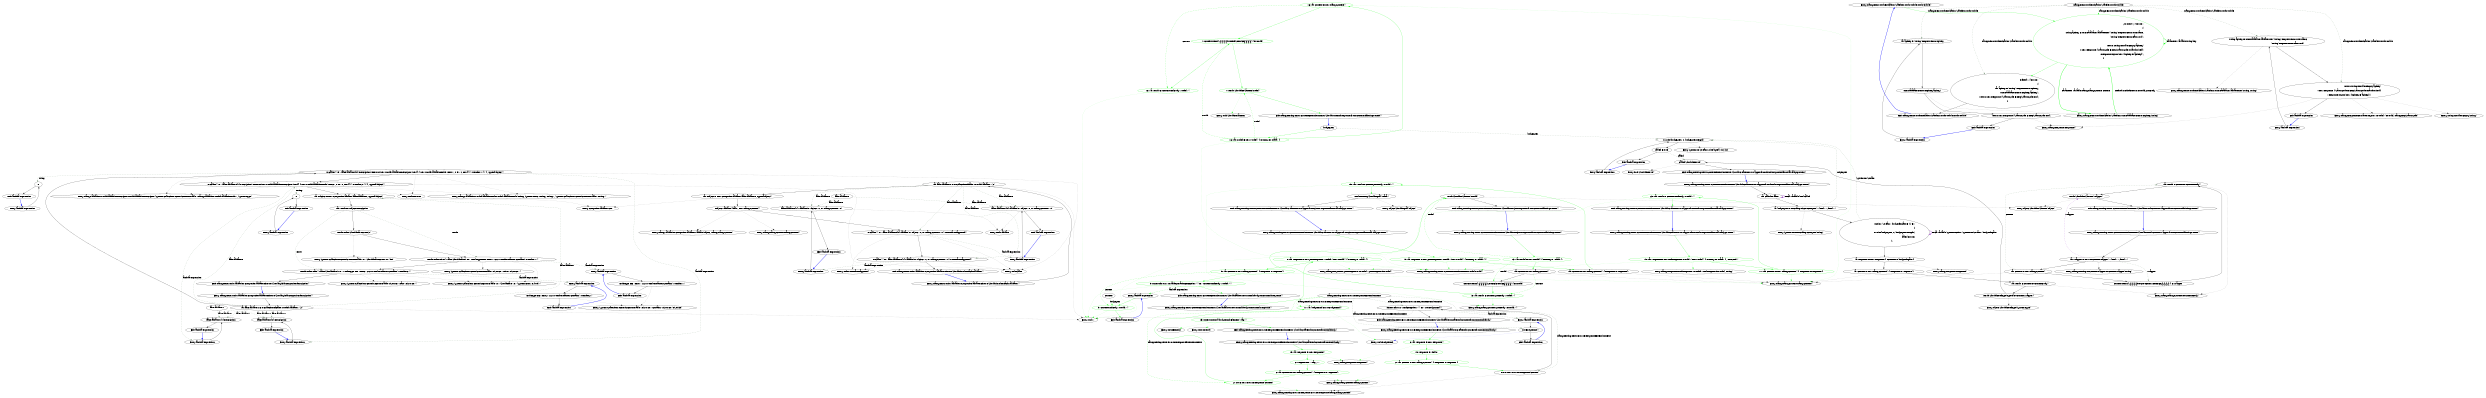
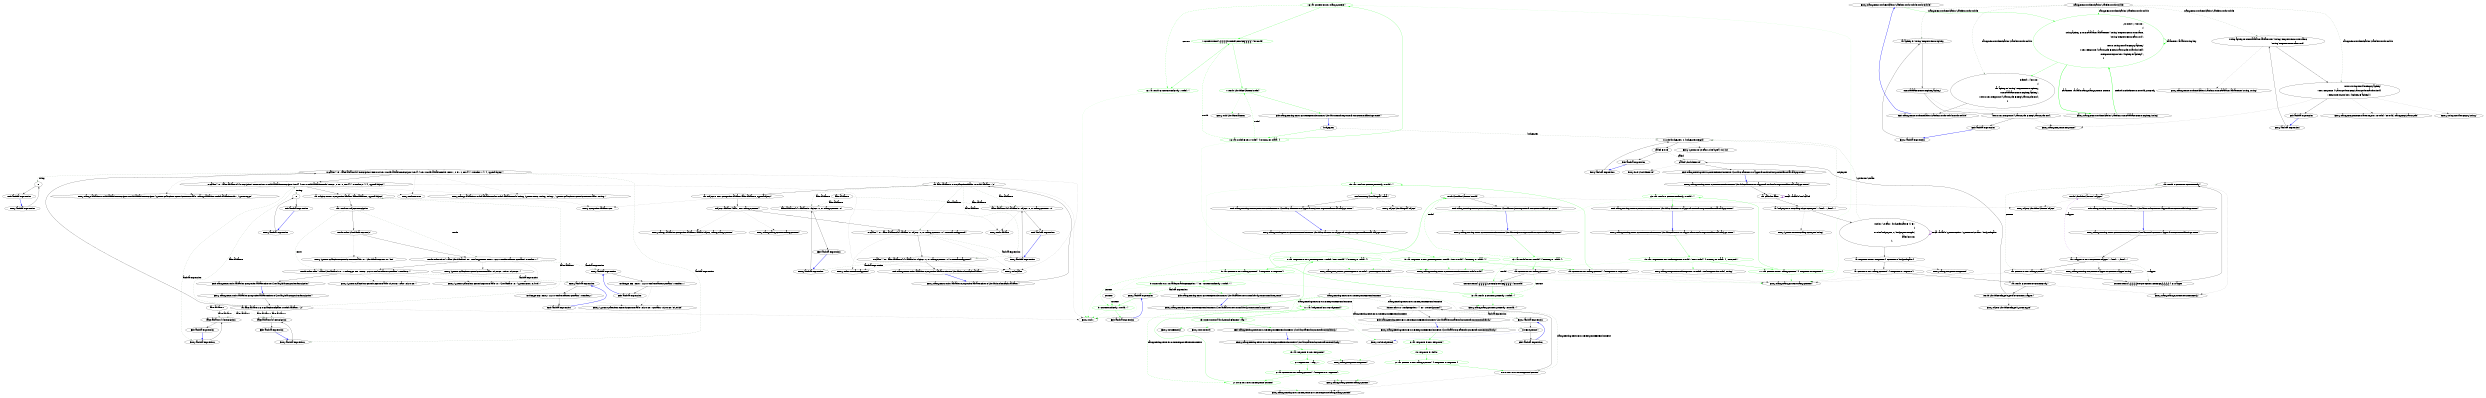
(1115, 302) -> (1115, 302)
none -> (1274, 314)
